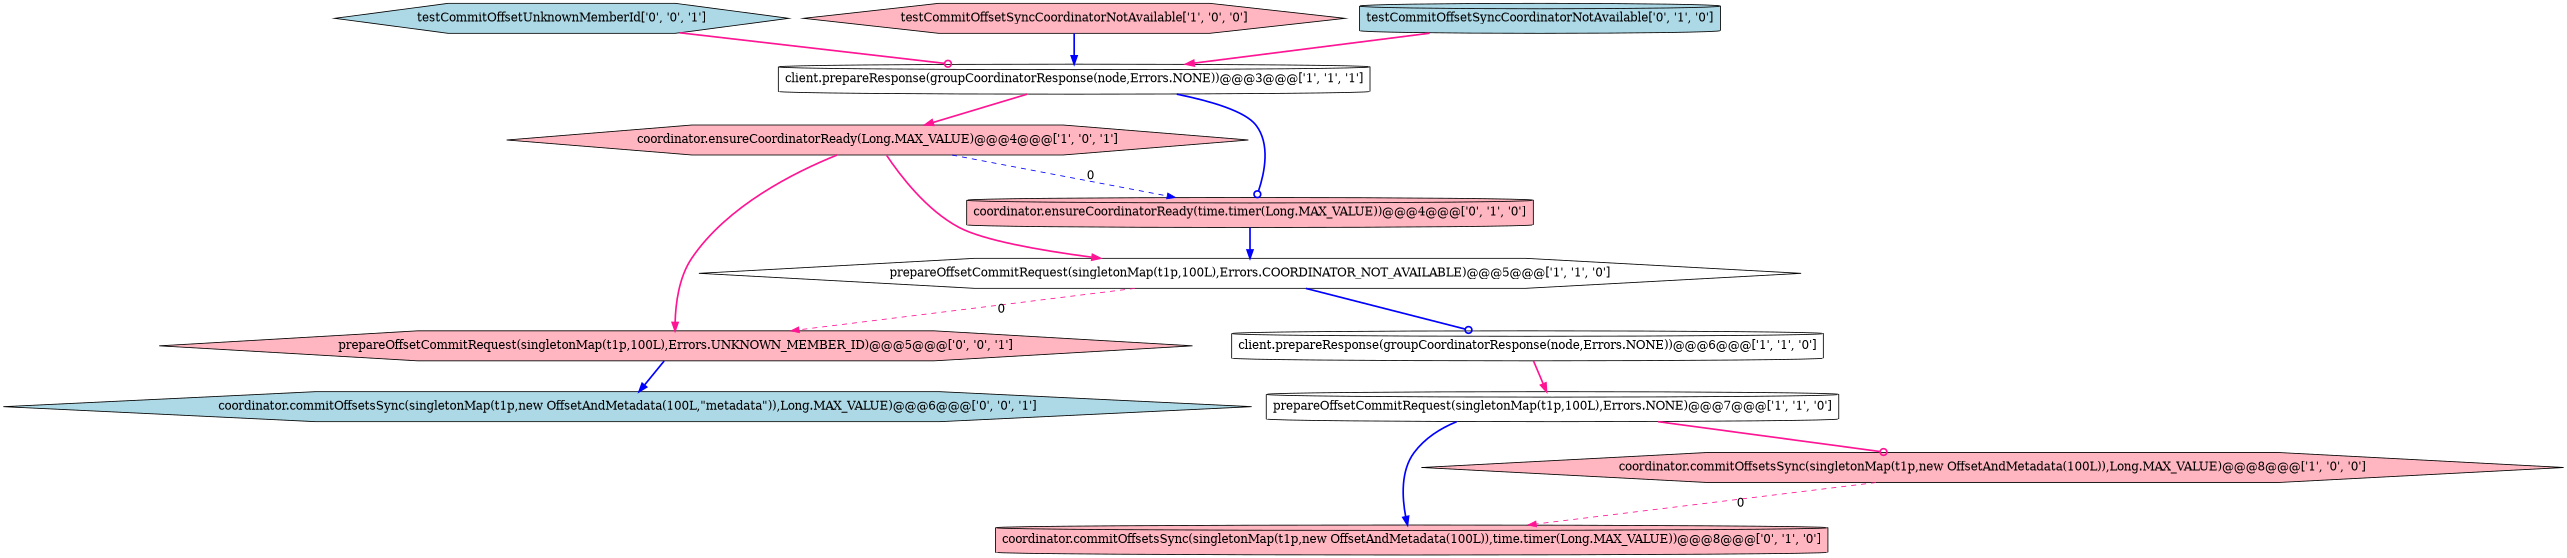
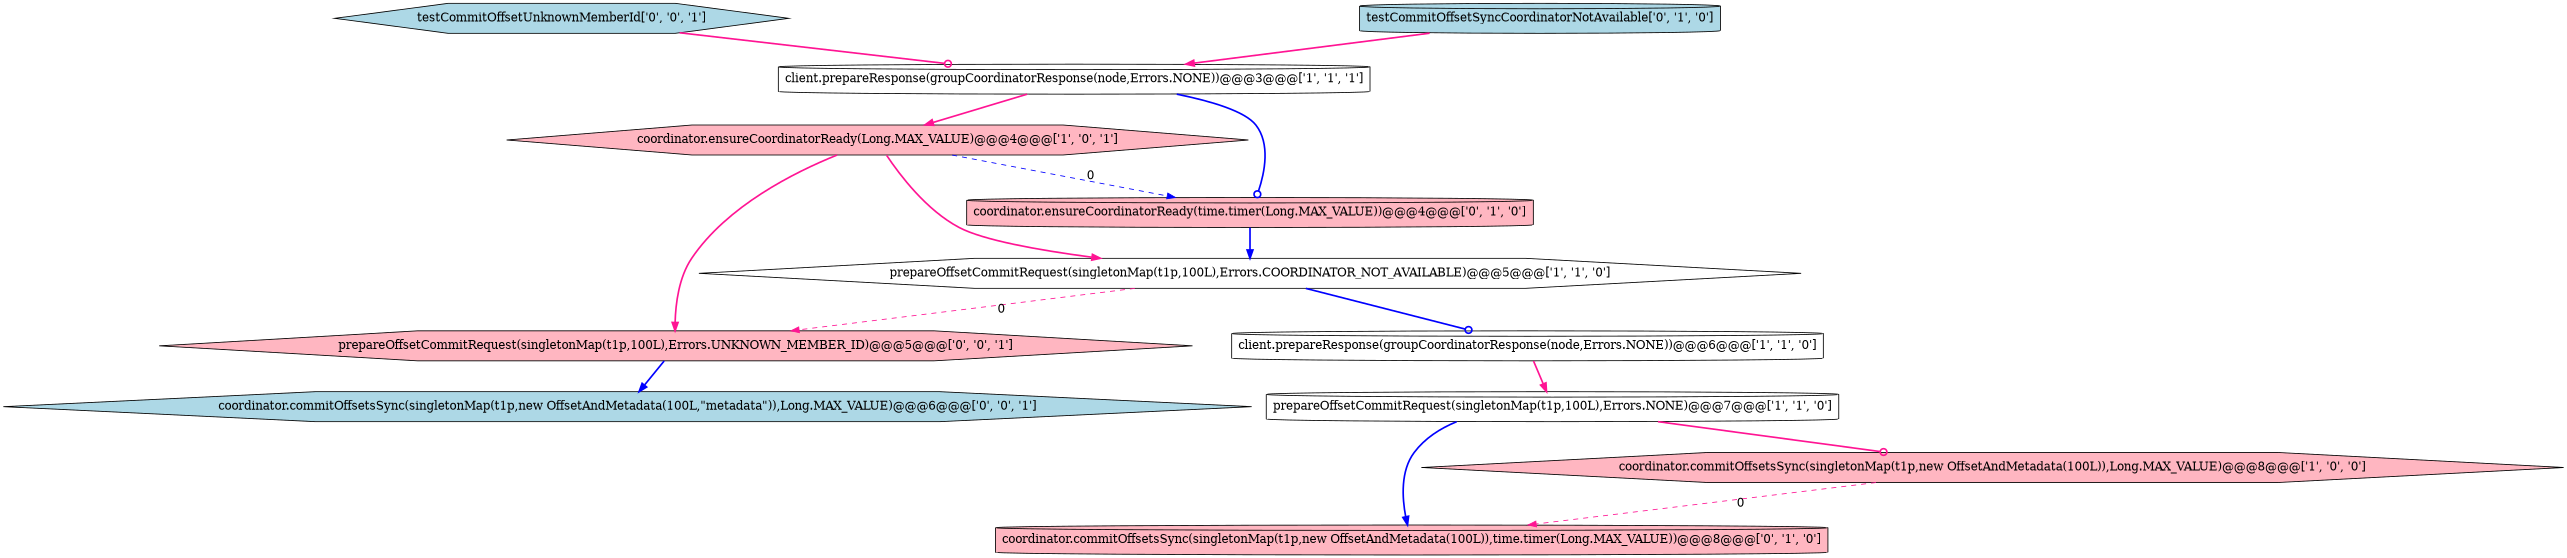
(1074, 18) -> none
